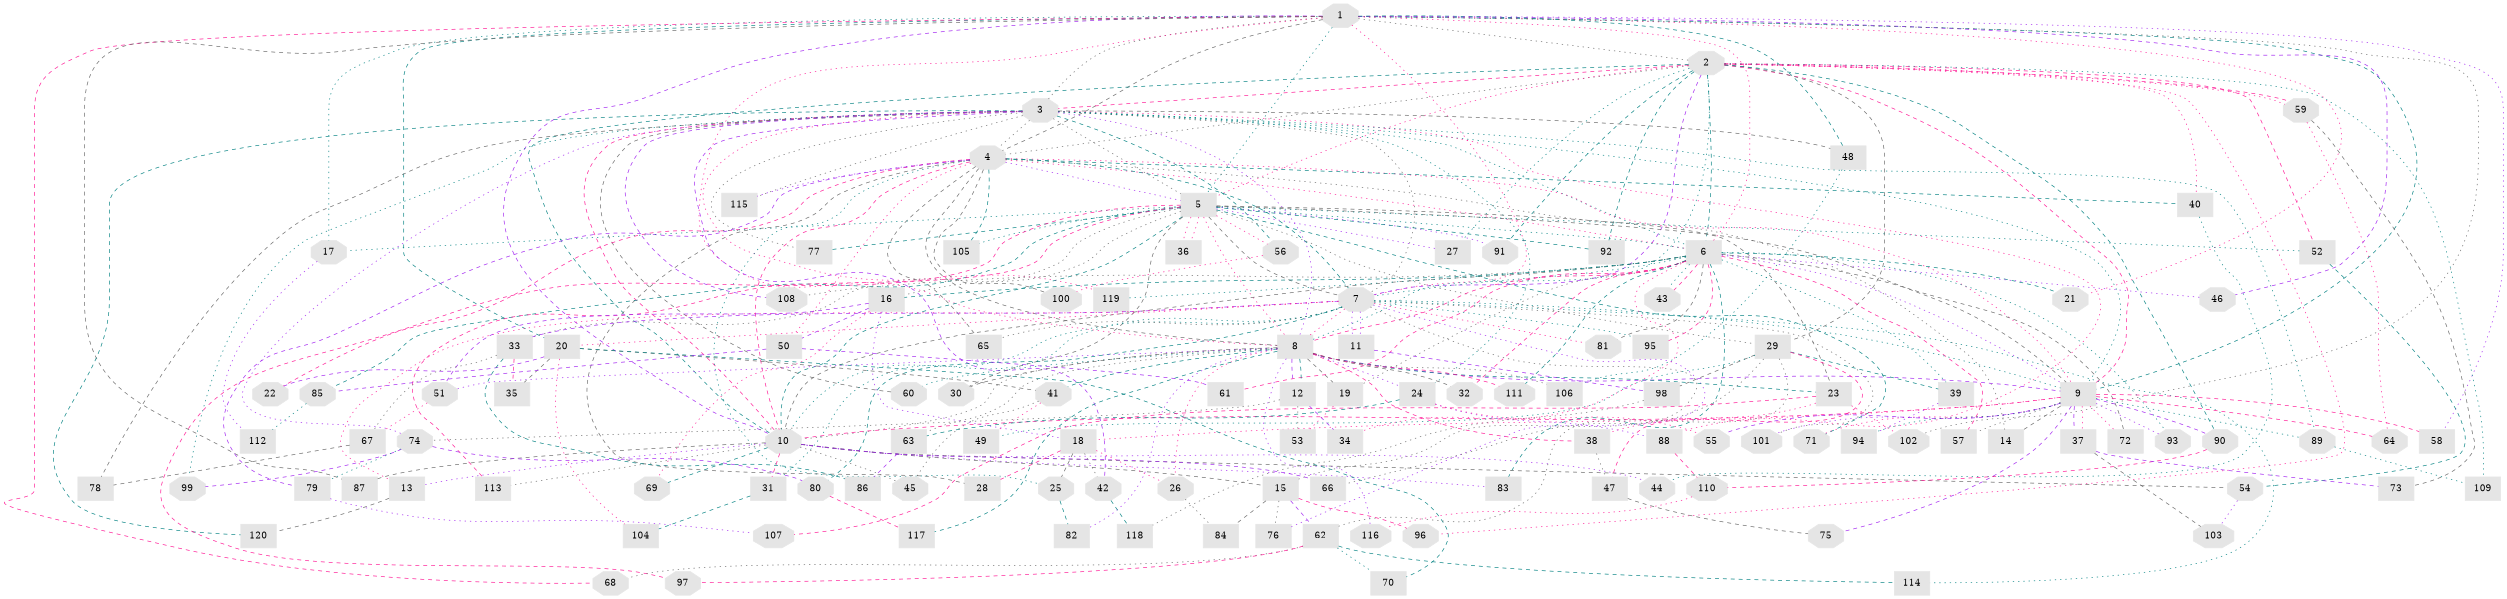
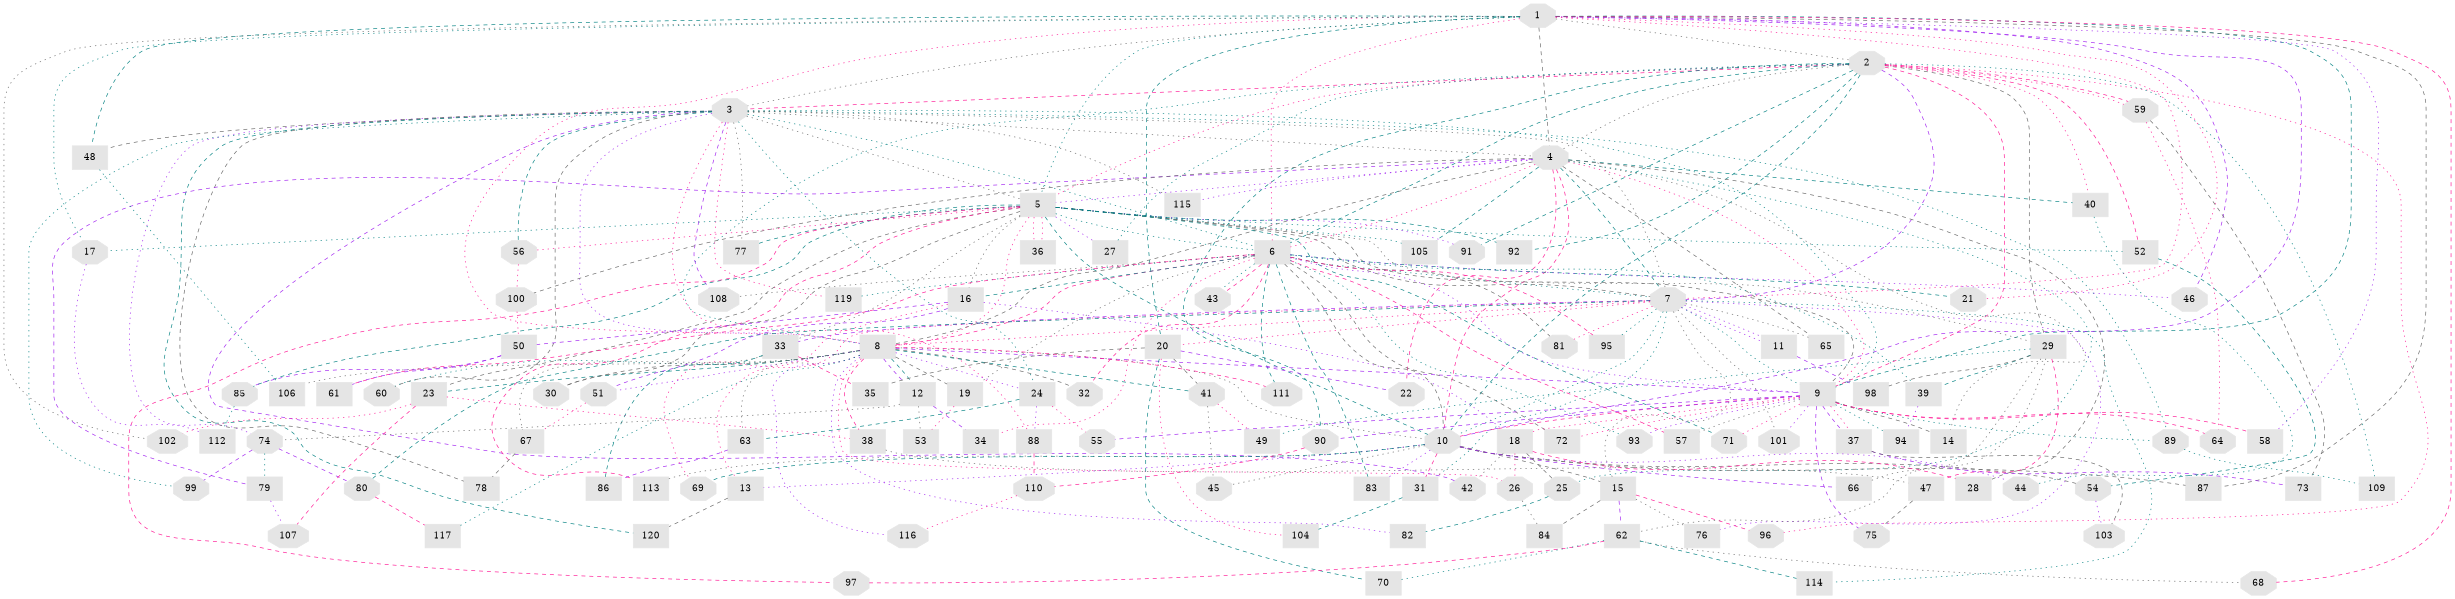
(613, 144) -> none
(871, 235) -> (518, 325)
(1084, 409) -> (643, 427)
(1135, 536) -> none
